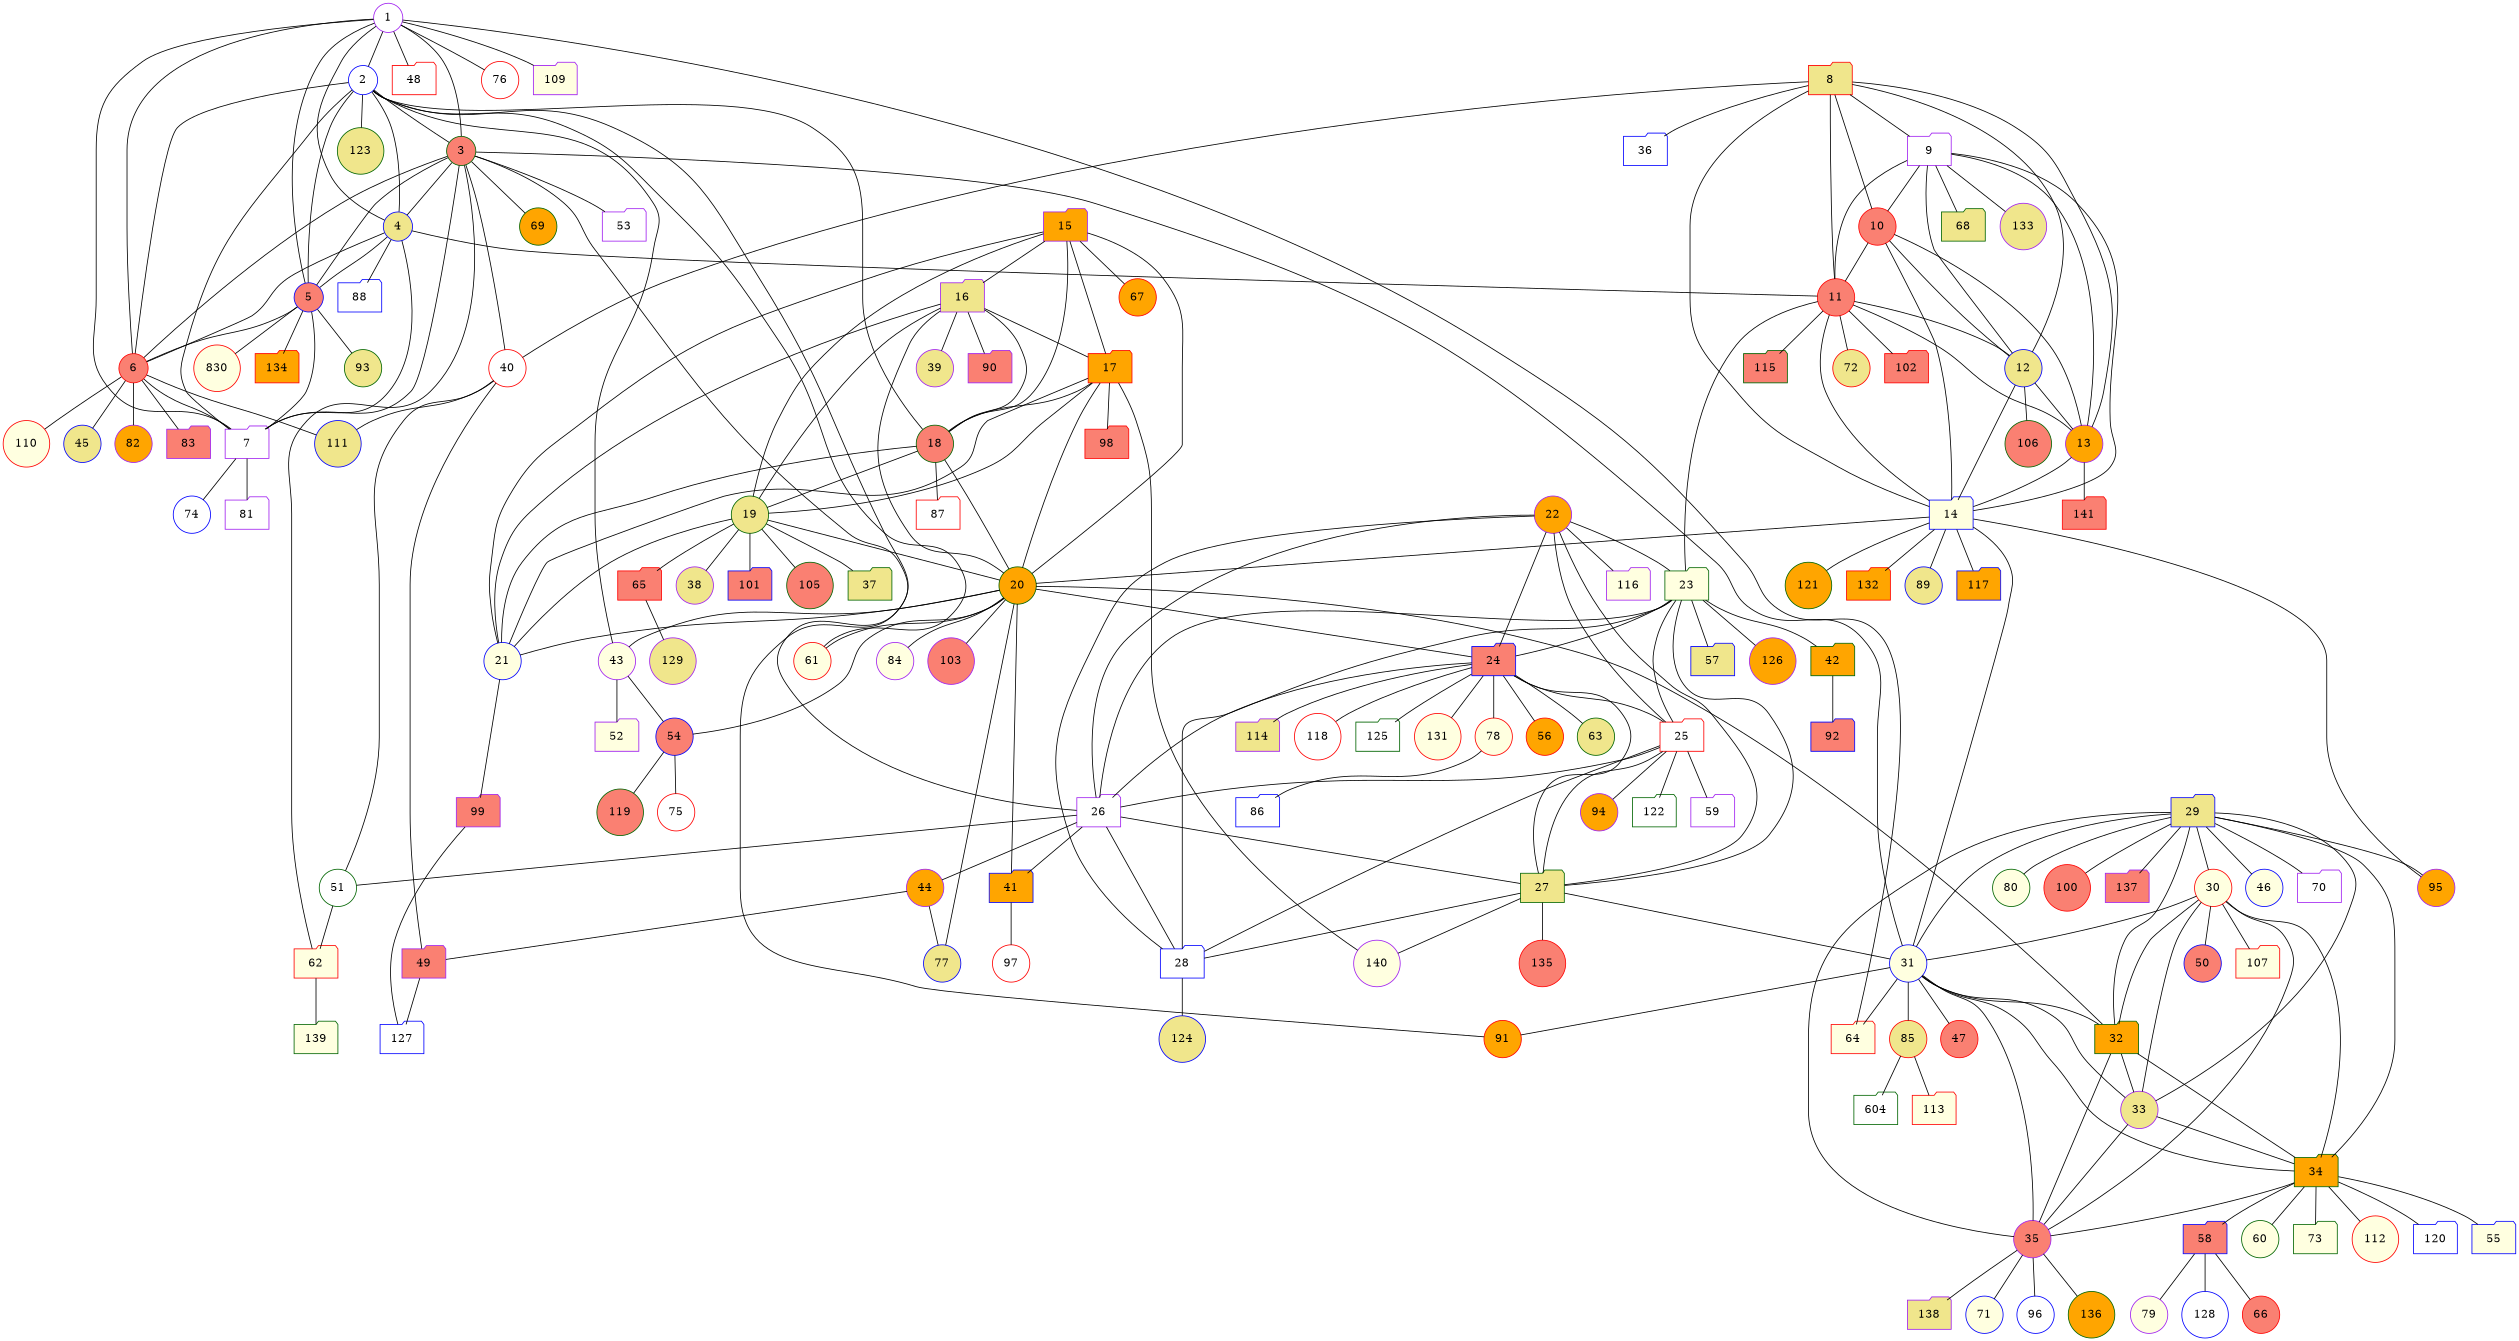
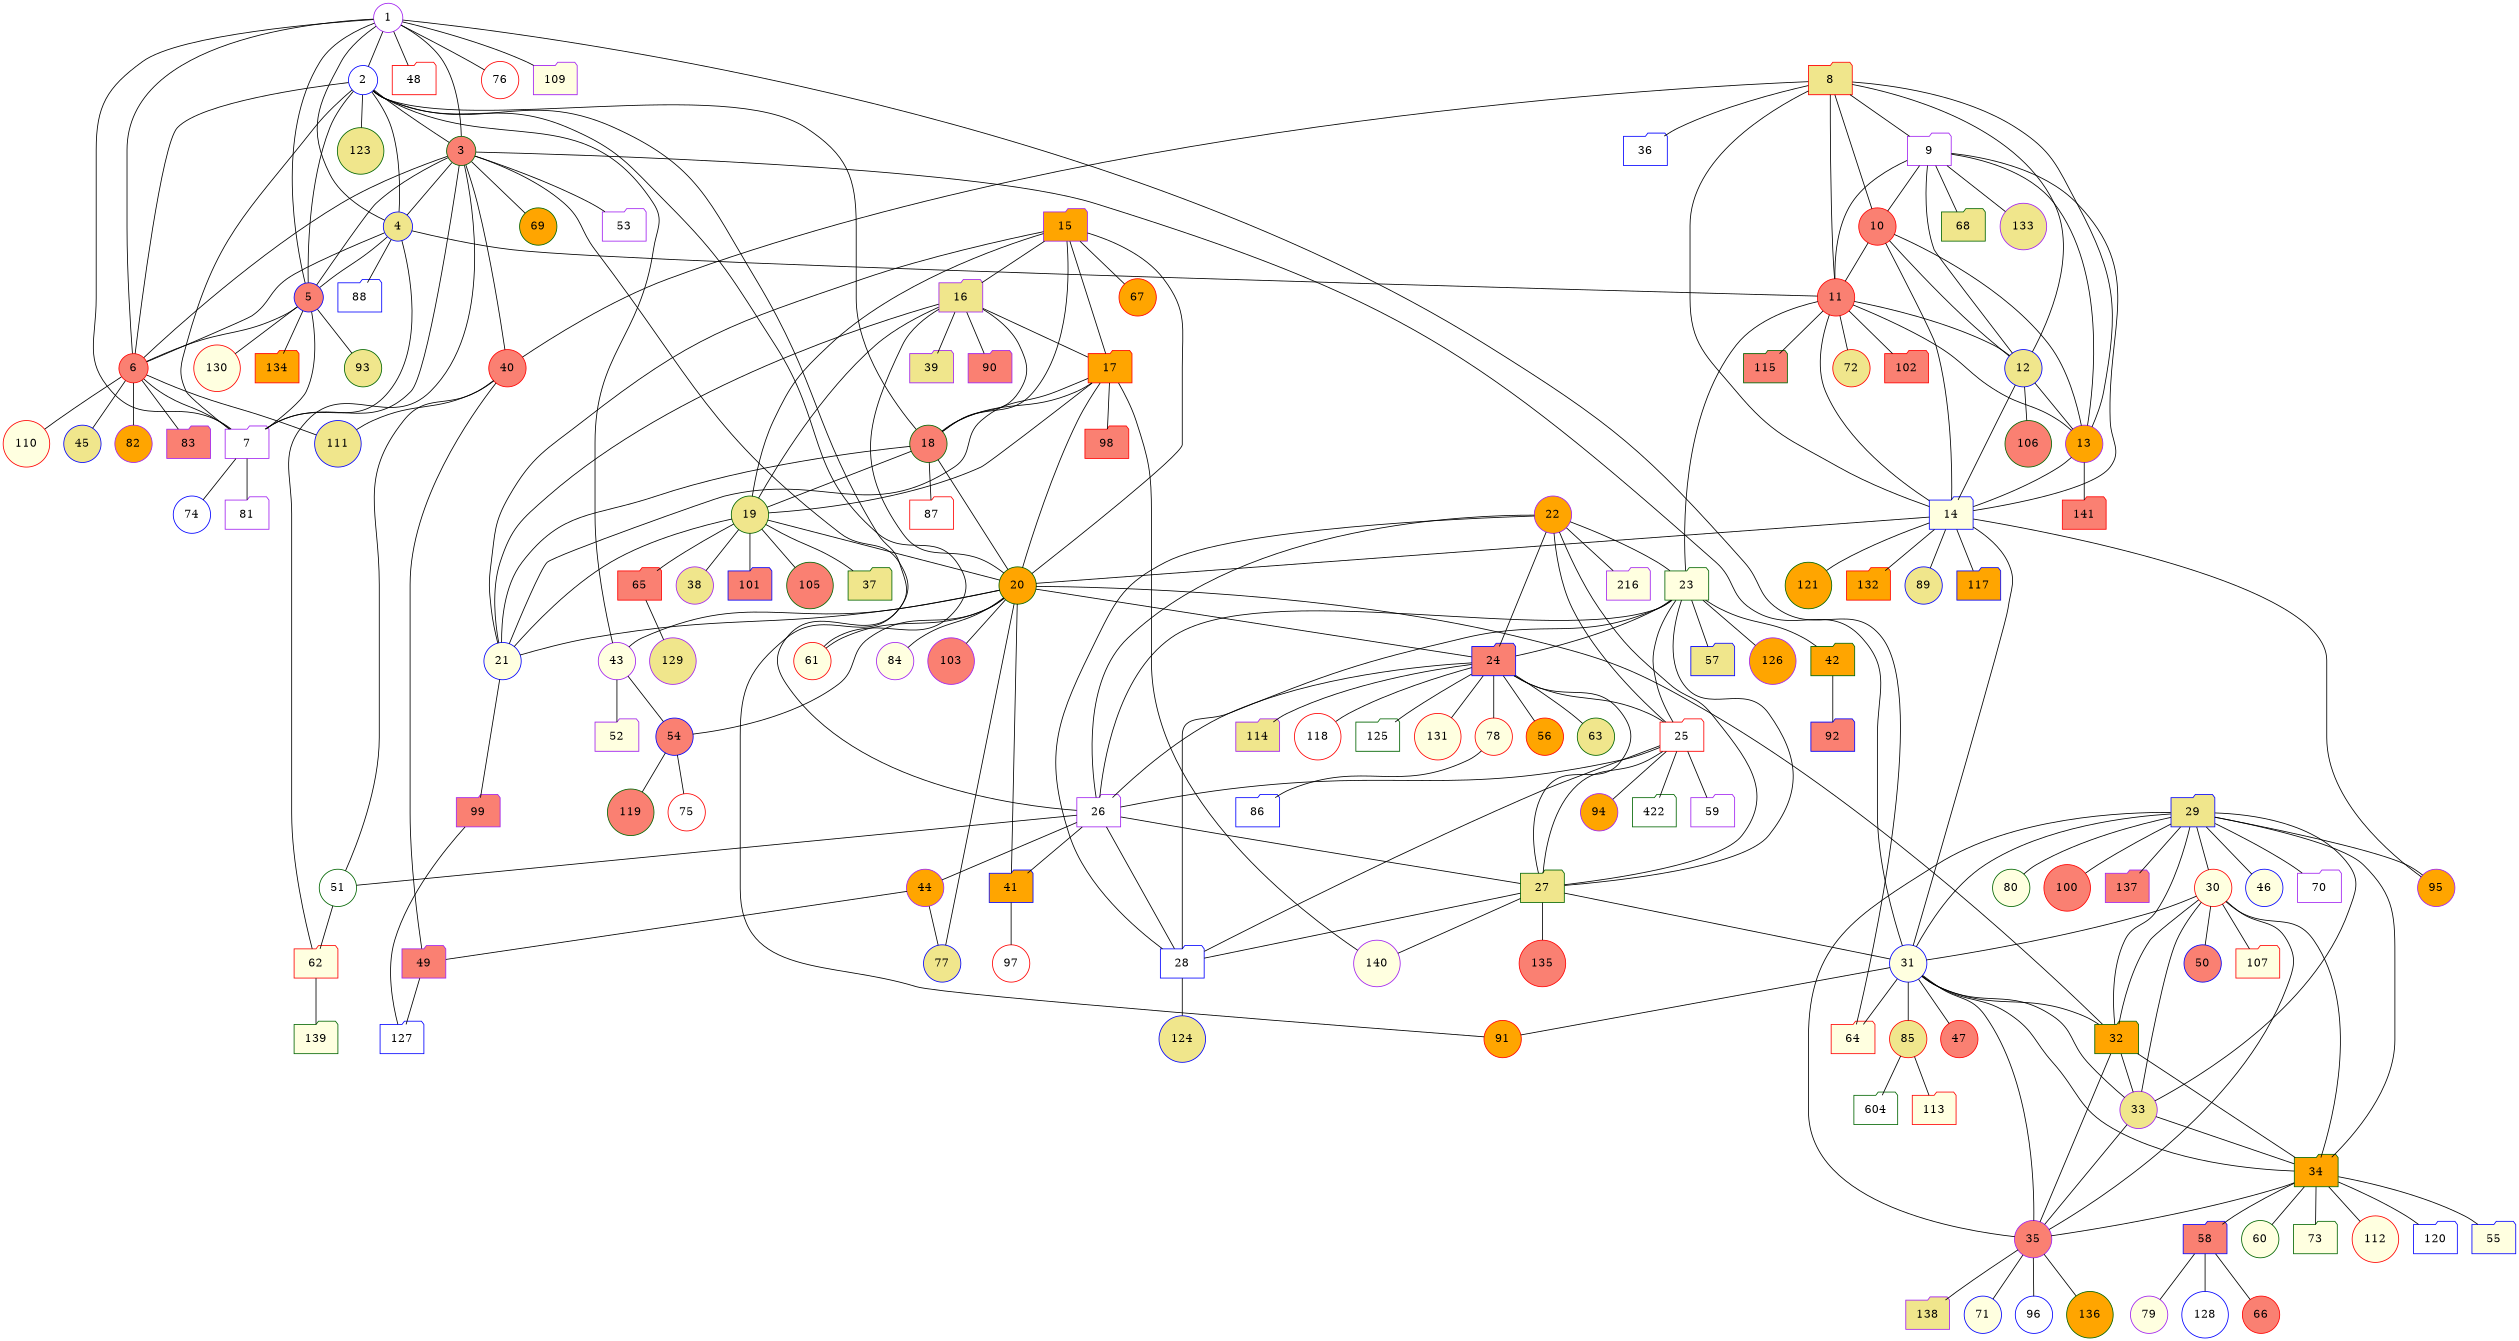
(217, 368) -> (217, 368)
(507, 368) -> (507, 368)
(935, 368) -> (932, 368)
(1628, 586) -> (1628, 586)
(1654, 812) -> (1654, 812)
